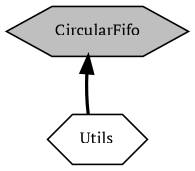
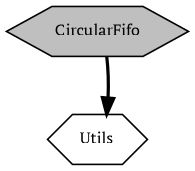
(87, 94) -> (108, 77)
